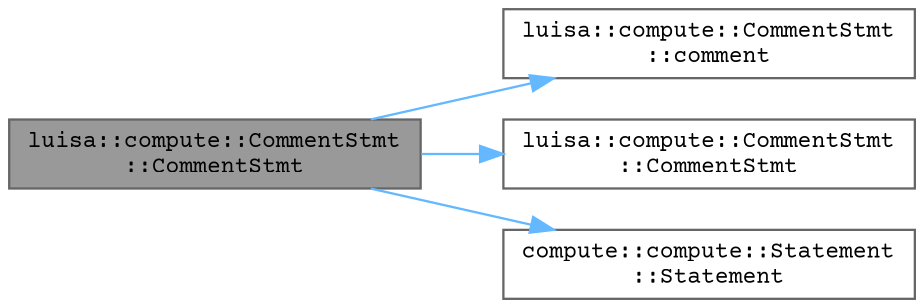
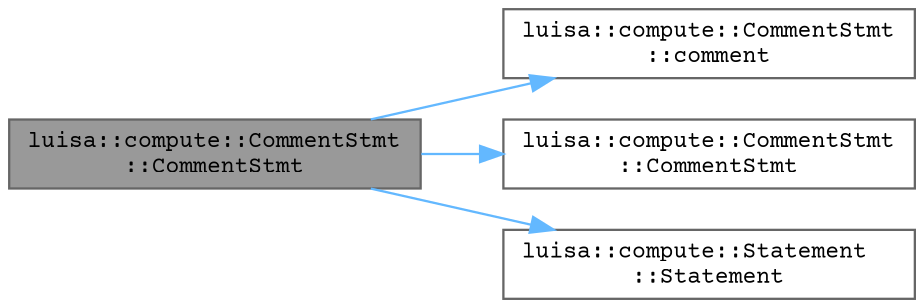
(709, 264) -> (709, 264)
